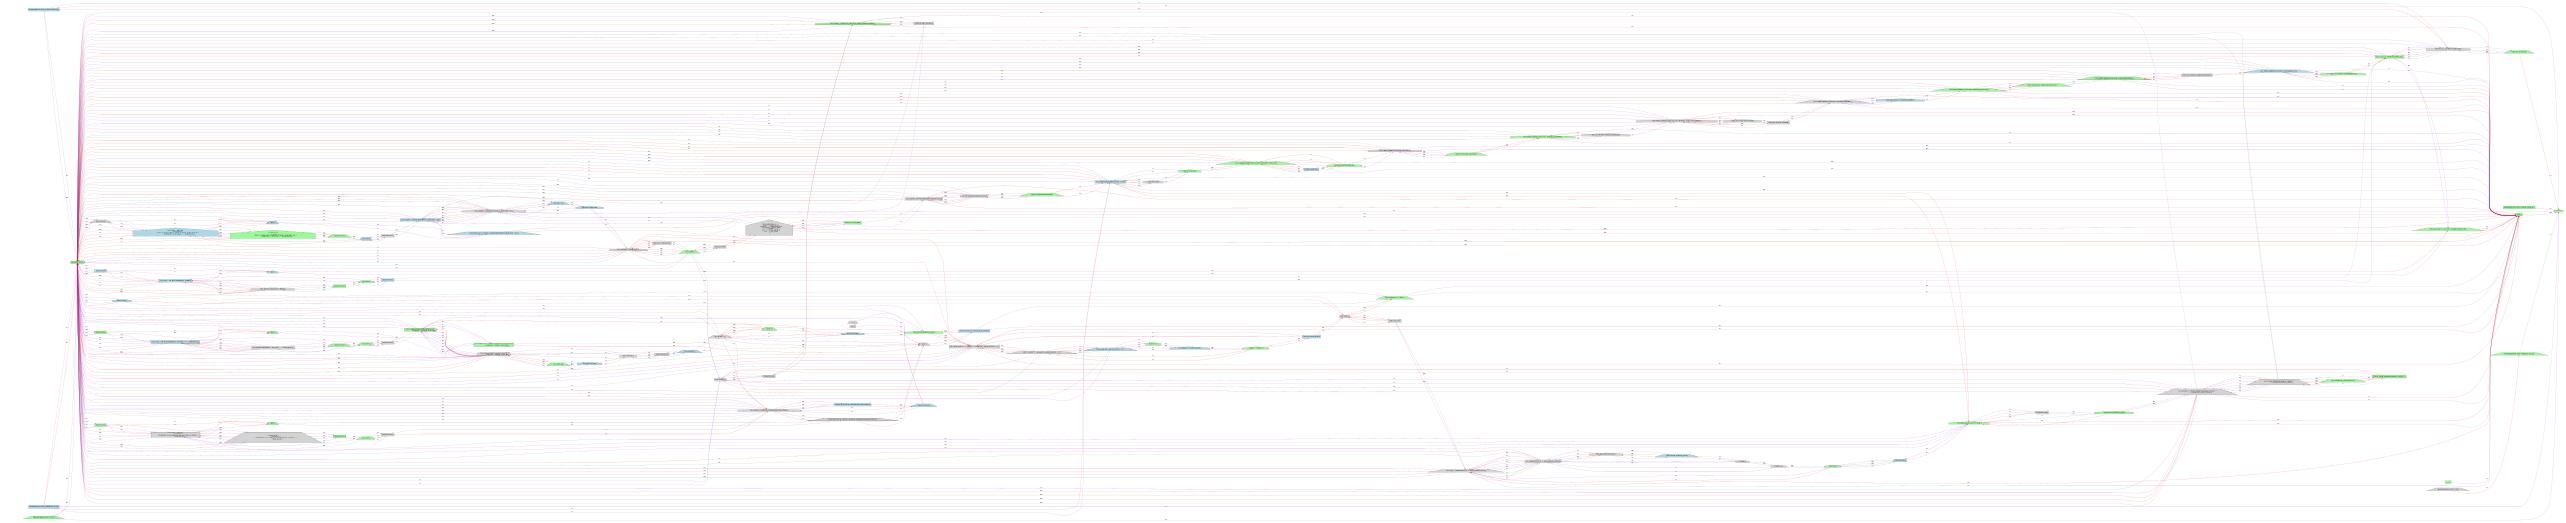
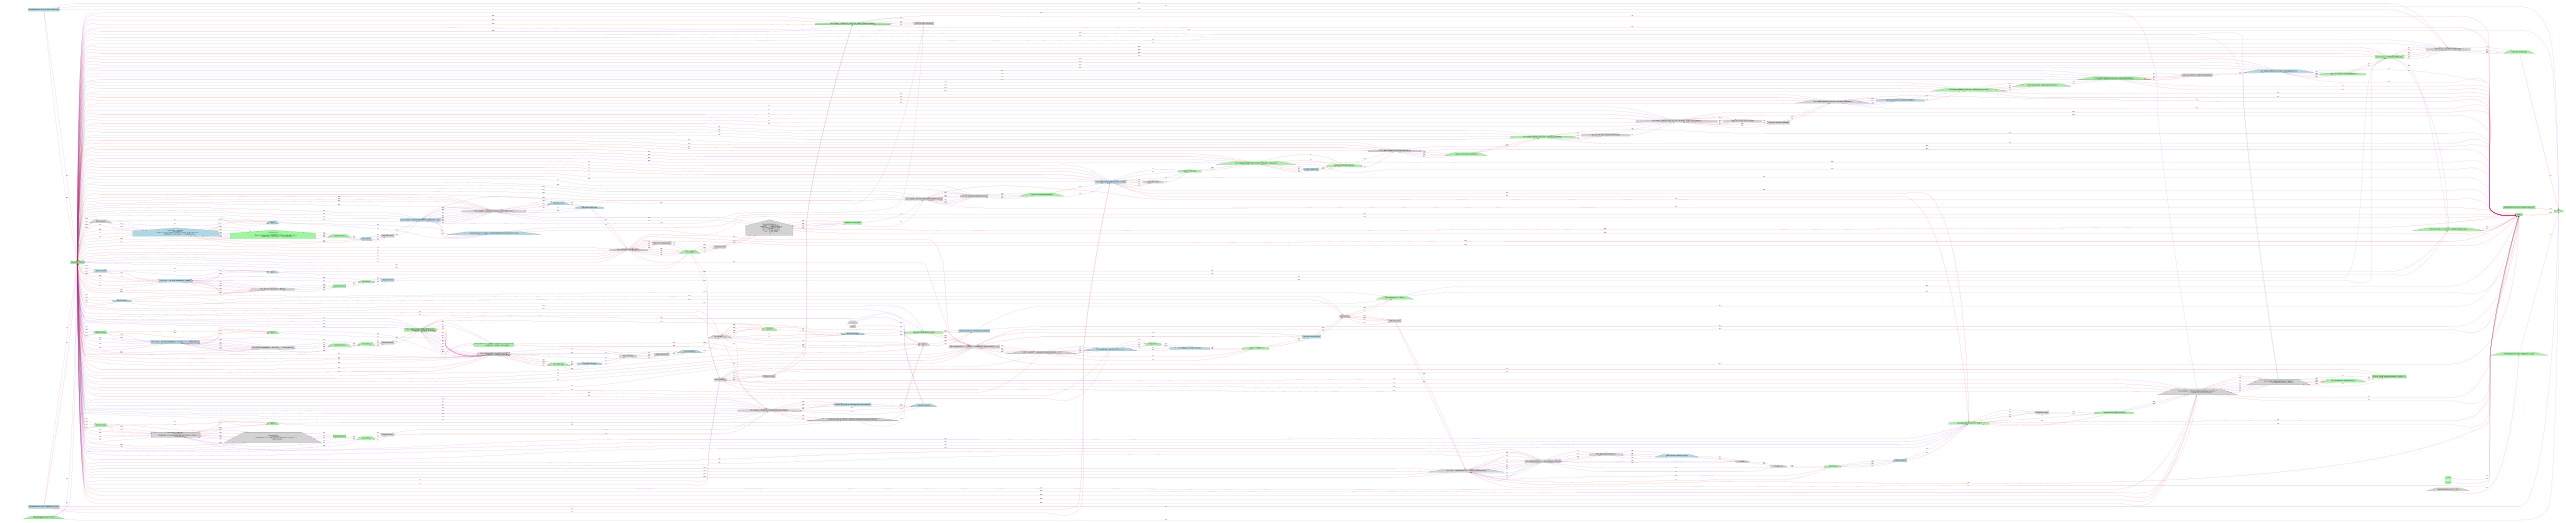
(1536, 211) -> (1285, 30)
none -> (2448, 478)
